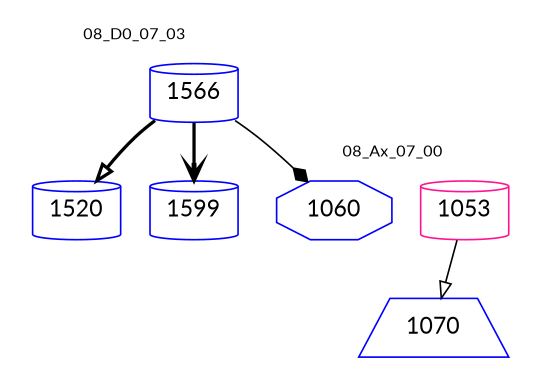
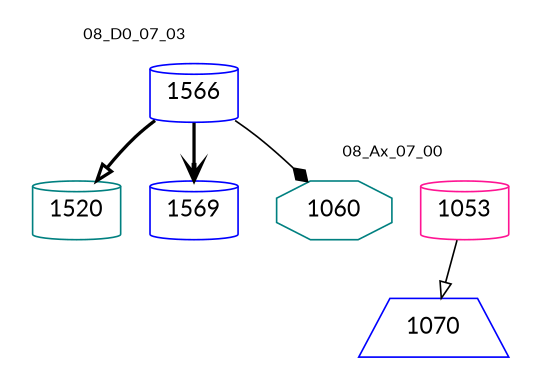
(77, 210) -> (77, 210)
(194, 210) -> (194, 210)
(334, 210) -> (334, 210)
